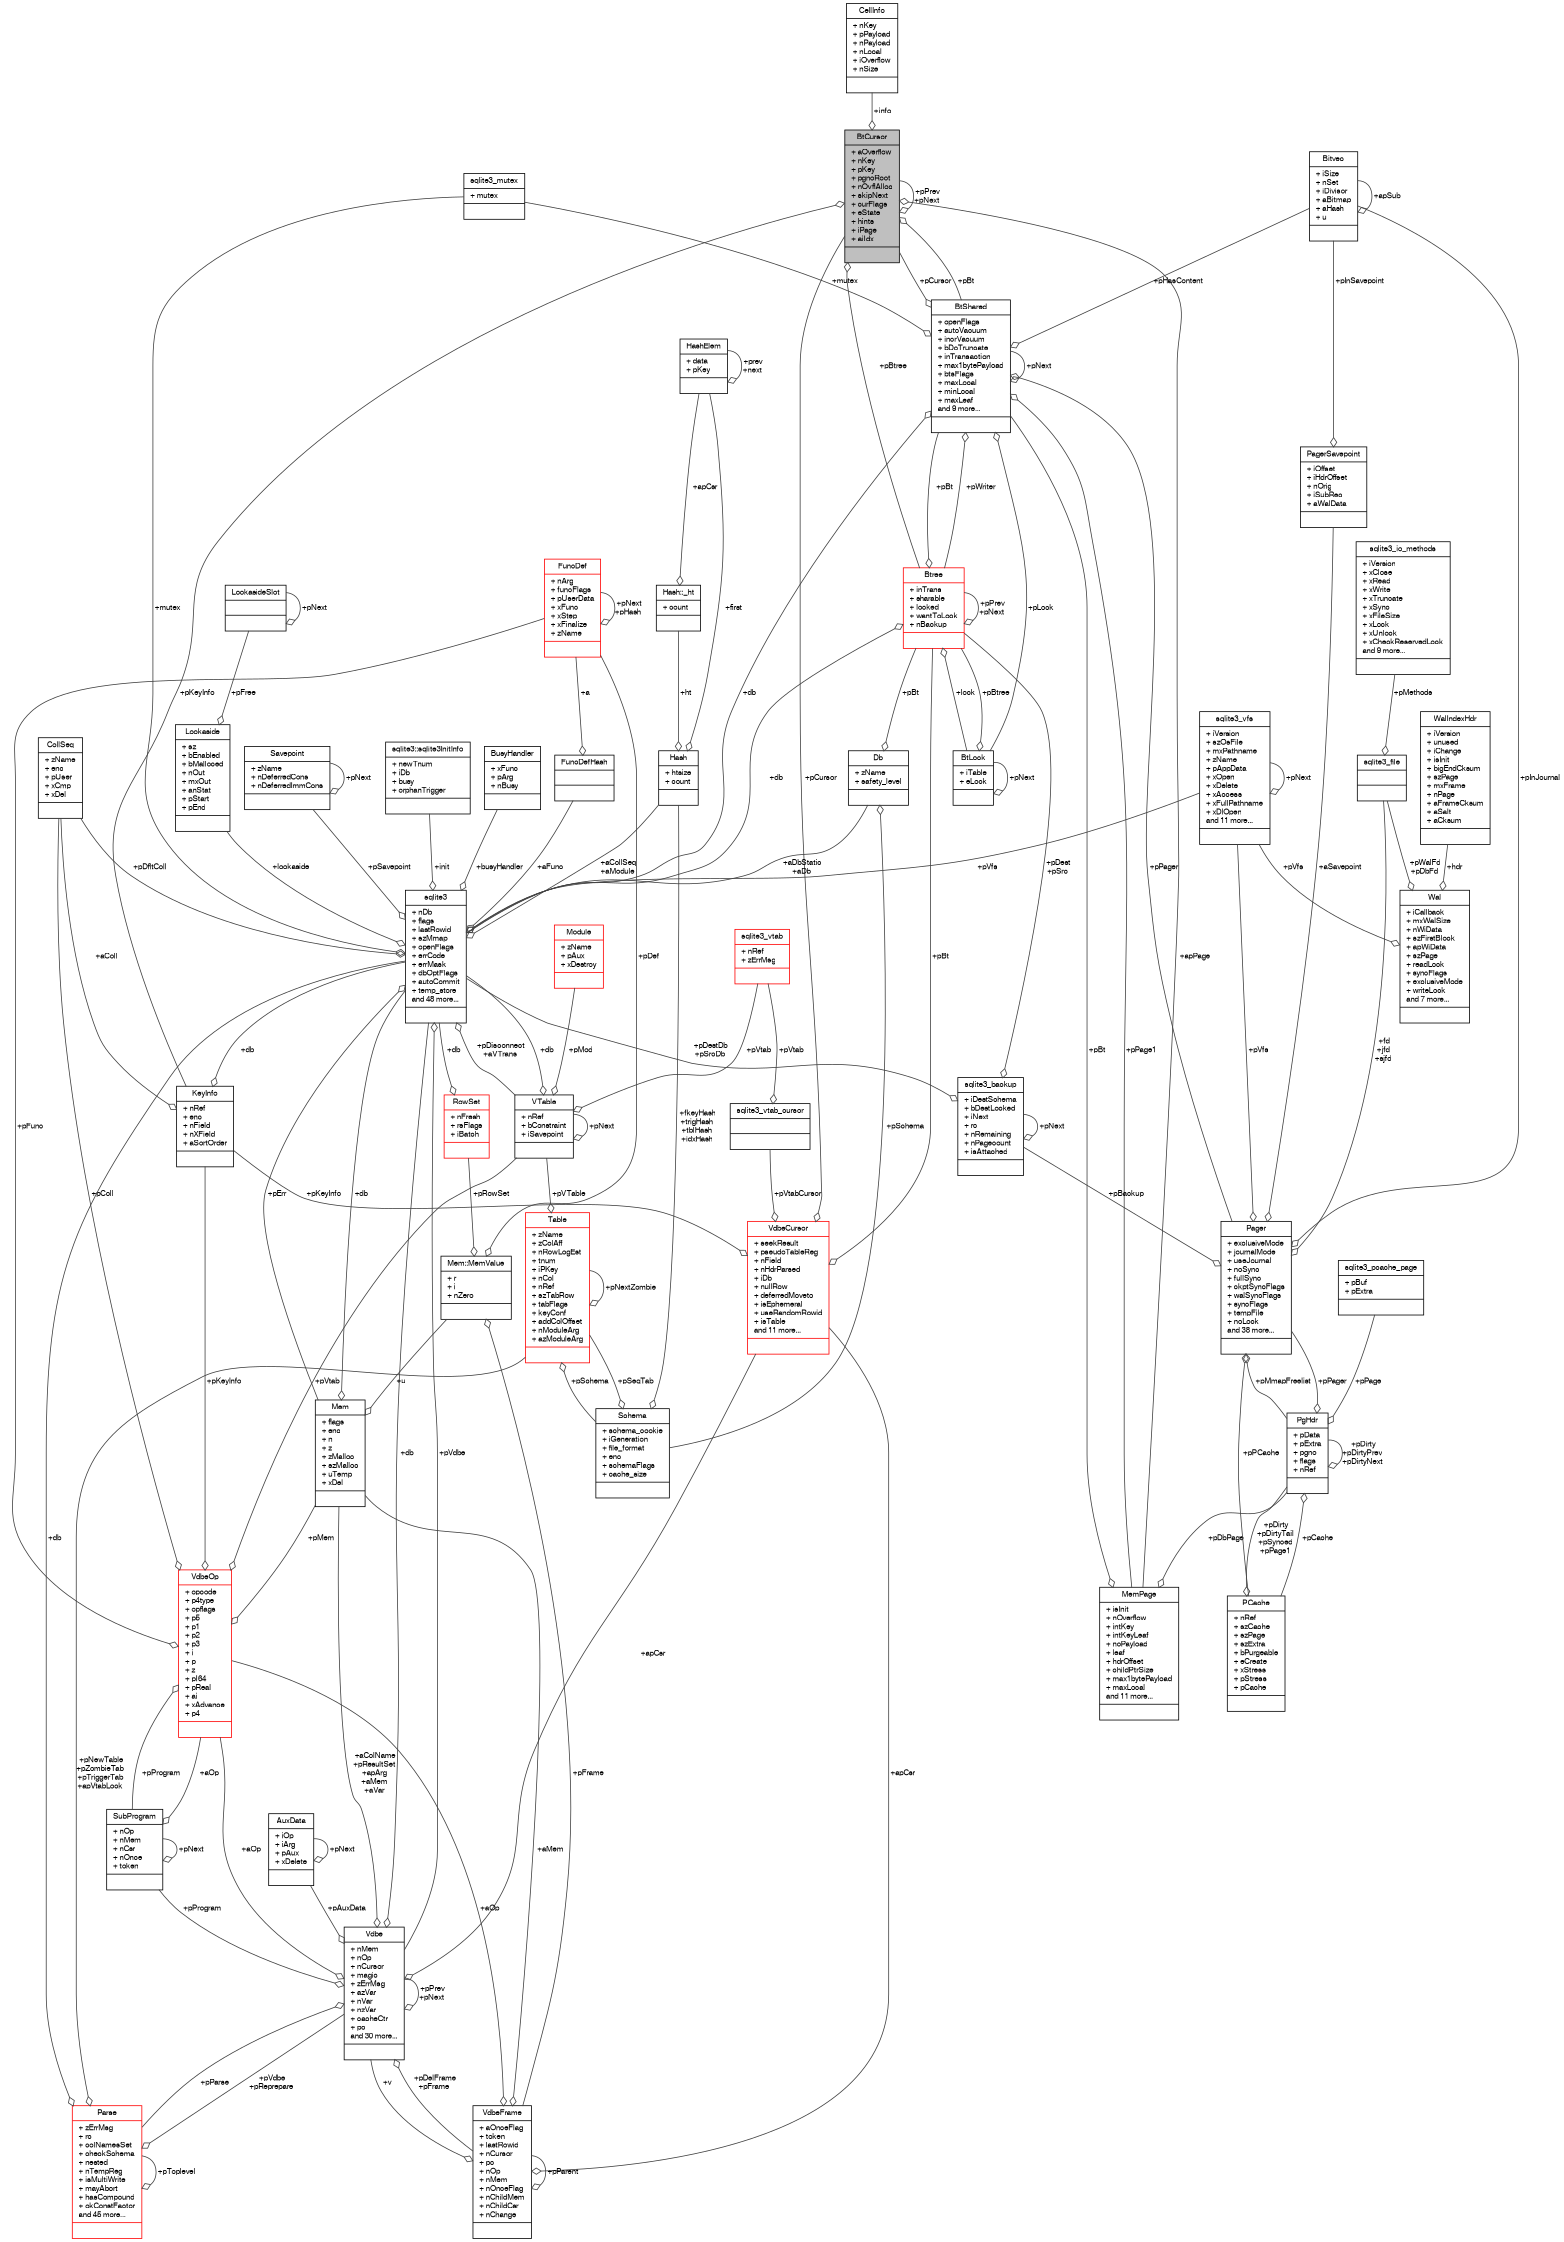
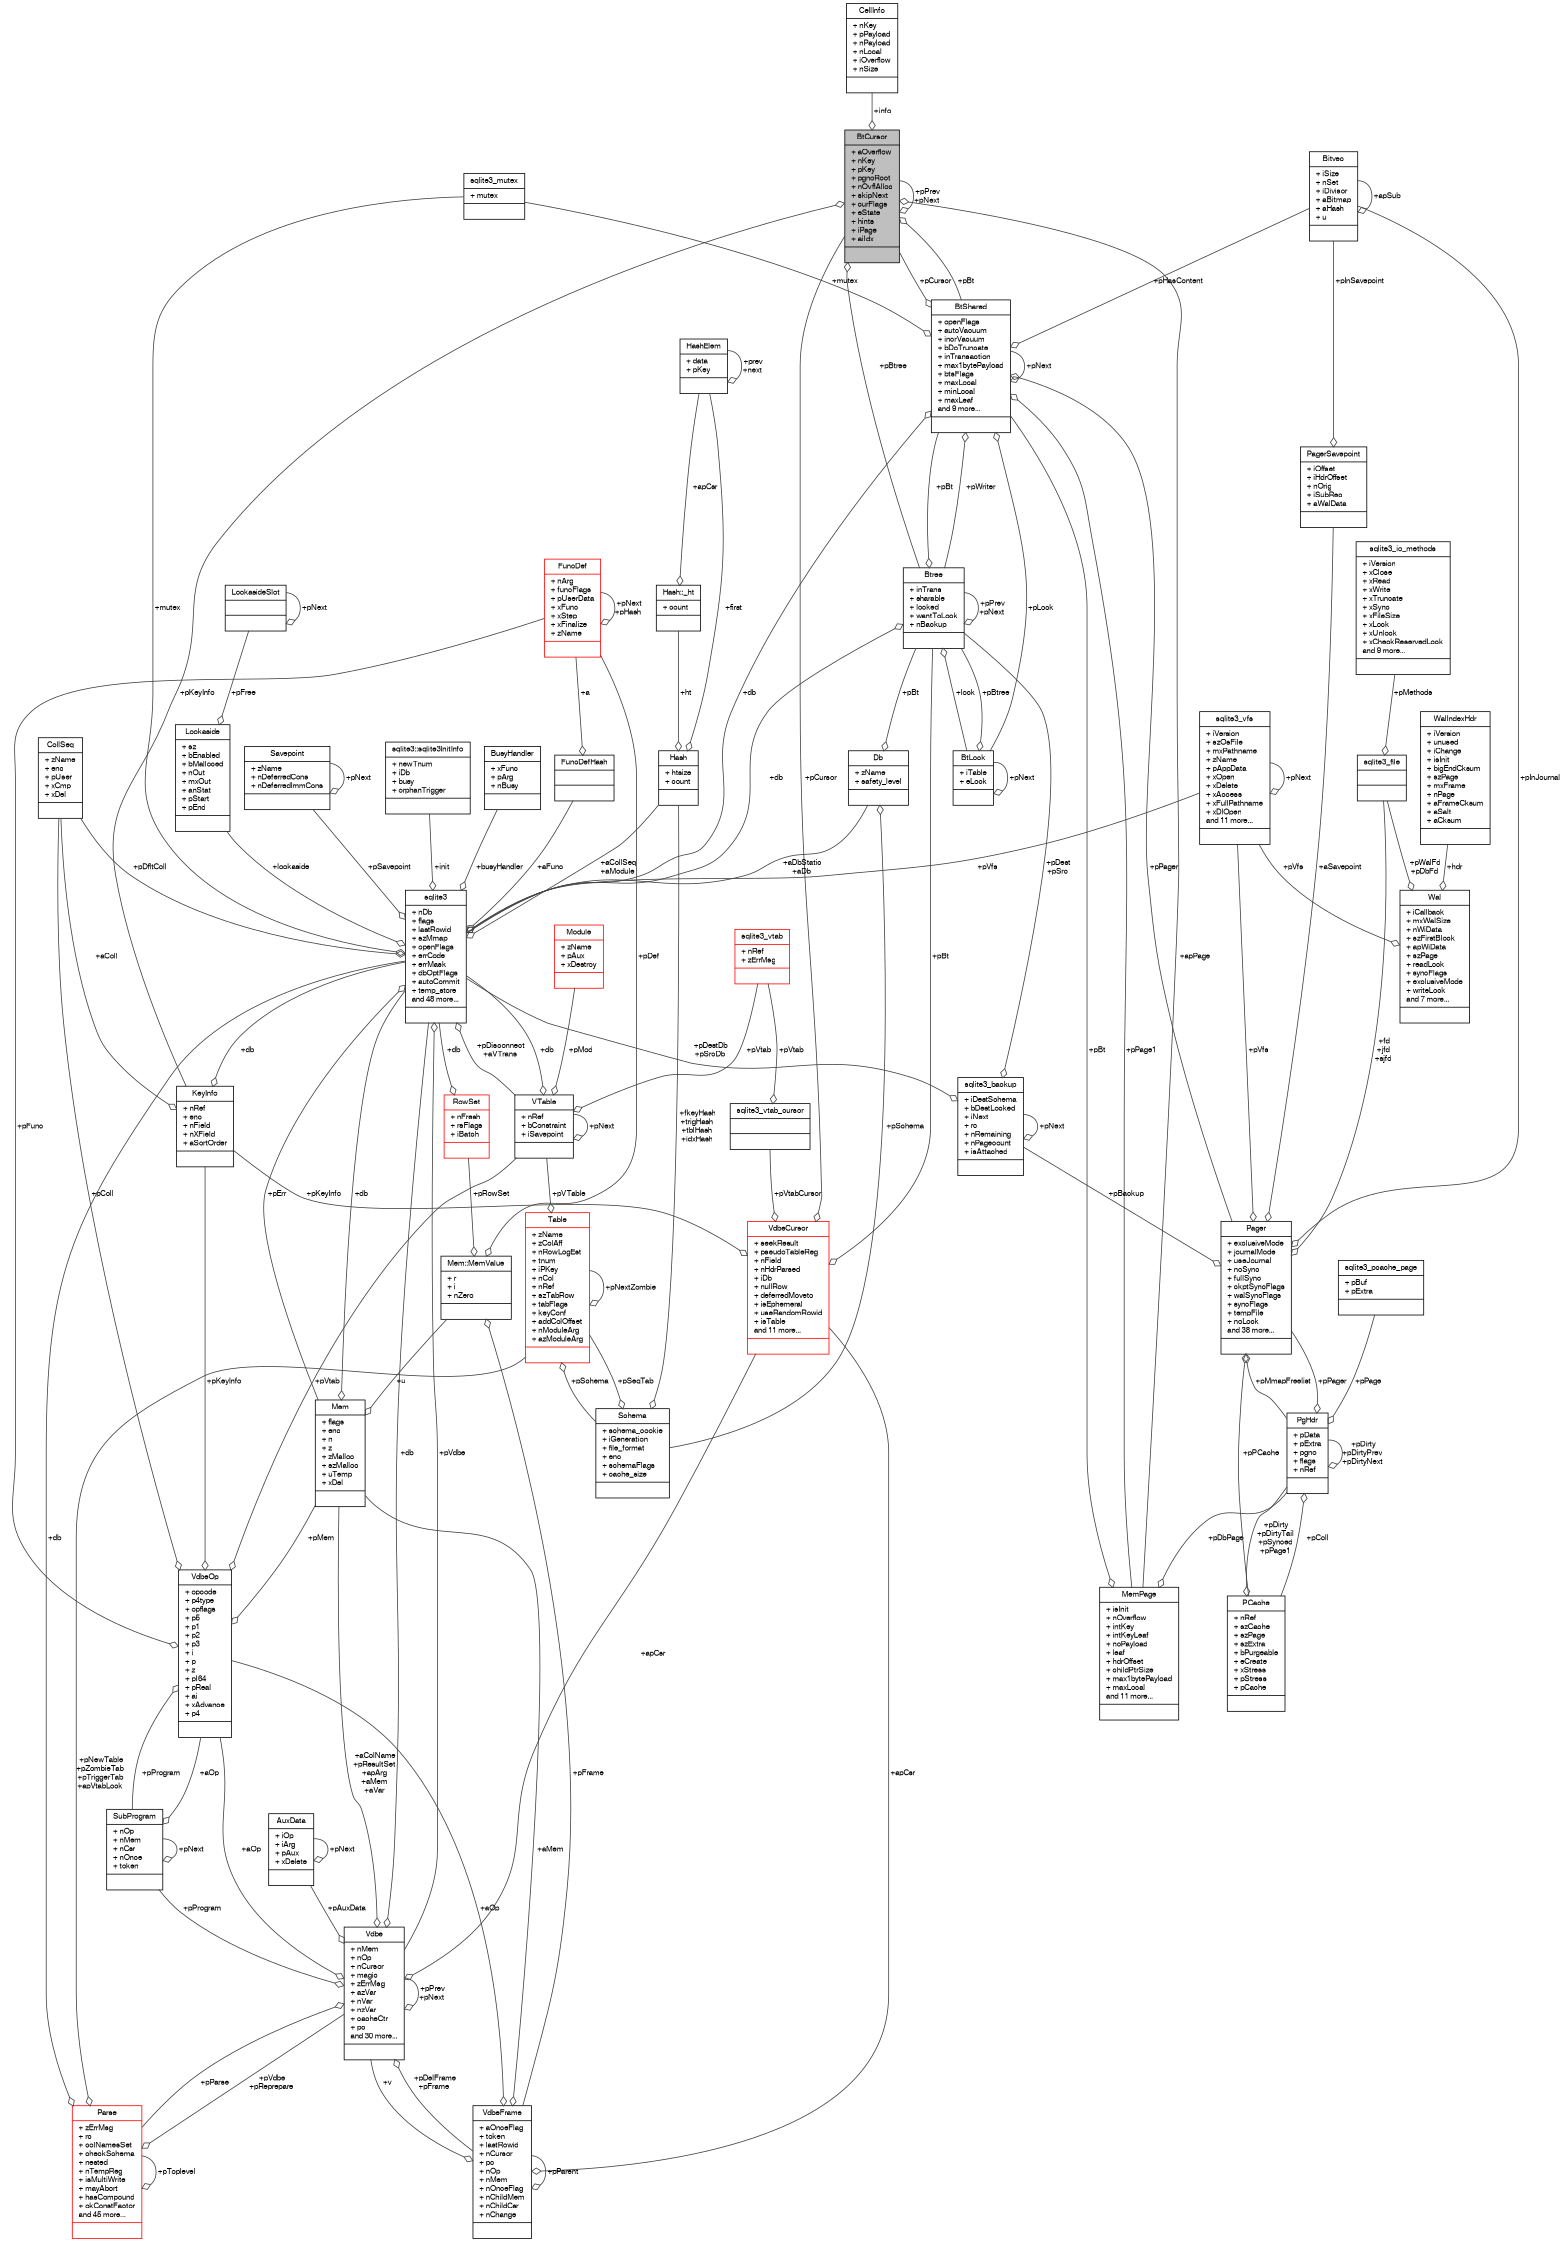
(934, 608) -> (934, 608)
(1317, 1538) -> (1317, 1538)
(205, 1654) -> (205, 1654)
